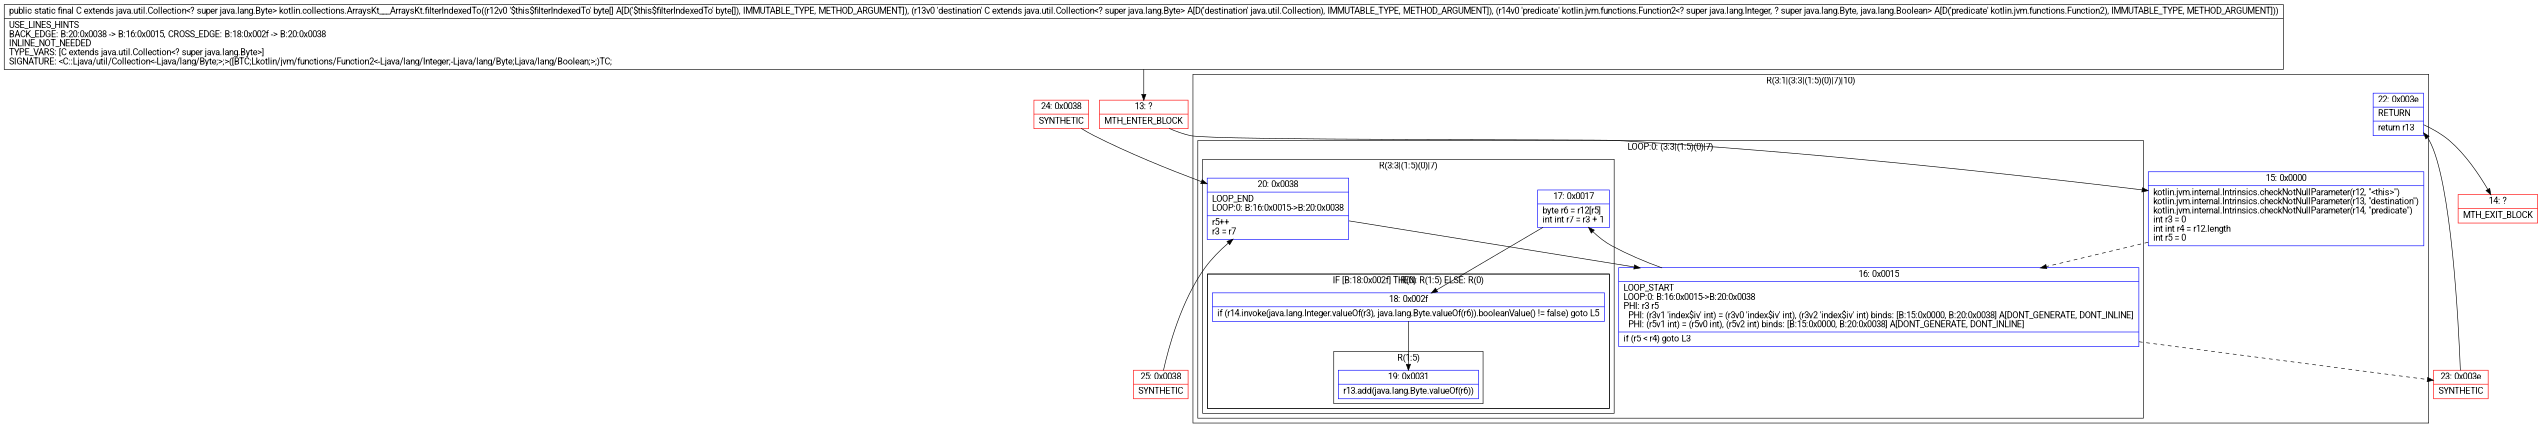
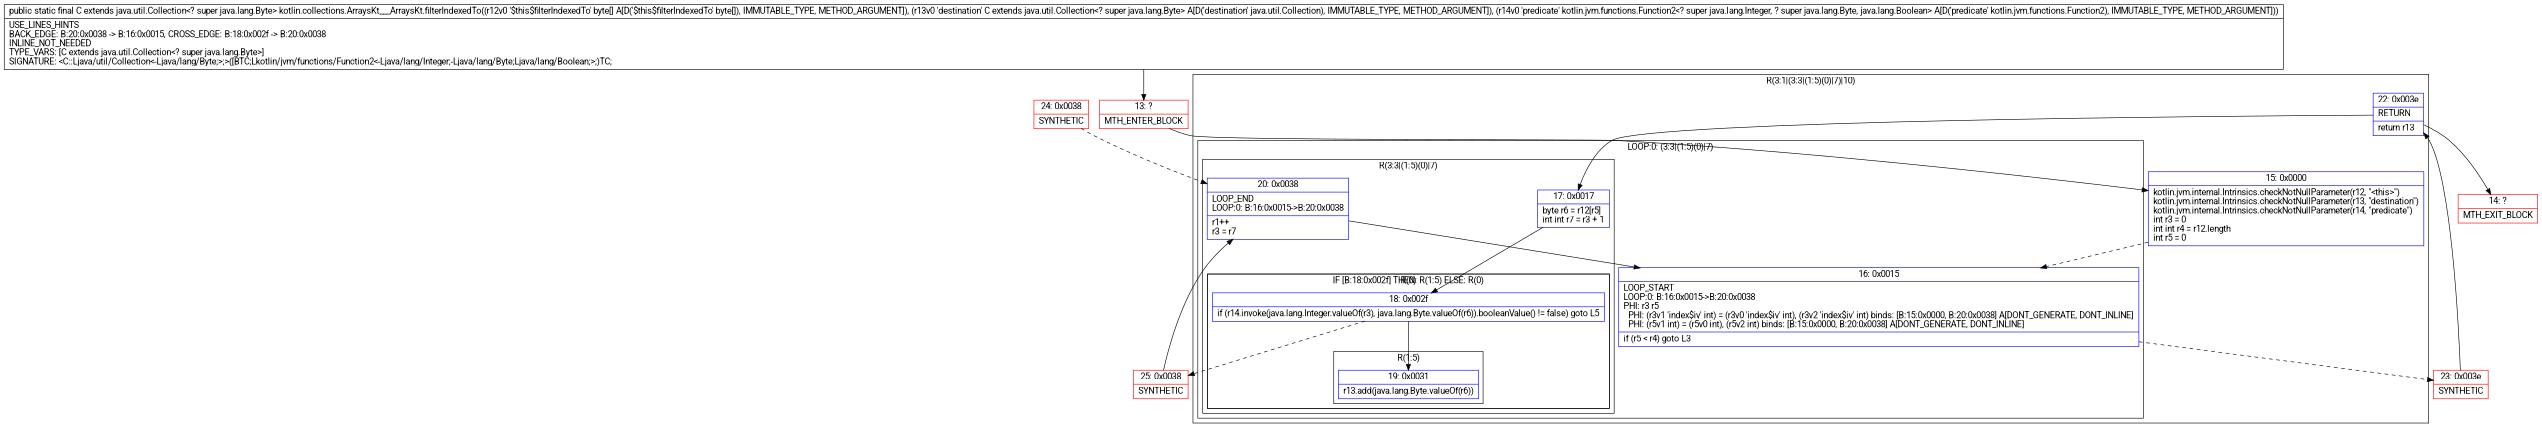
(1140, 157) -> (1140, 157)
(1221, 223) -> (1221, 223)
(1626, 253) -> (1965, 120)
none -> (1280, 347)
